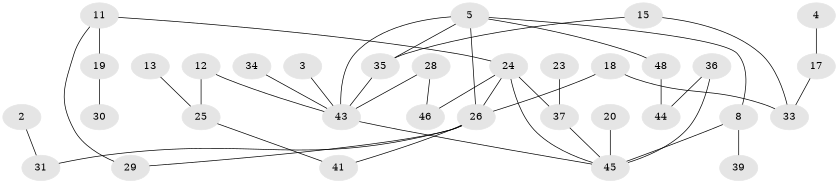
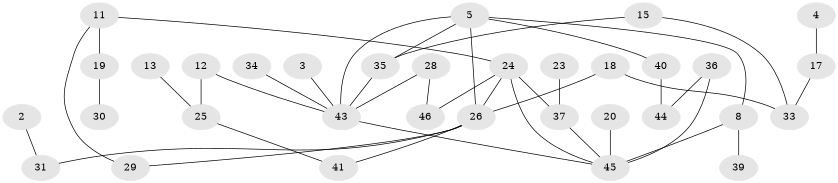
(661, 66) -> (661, 66)
